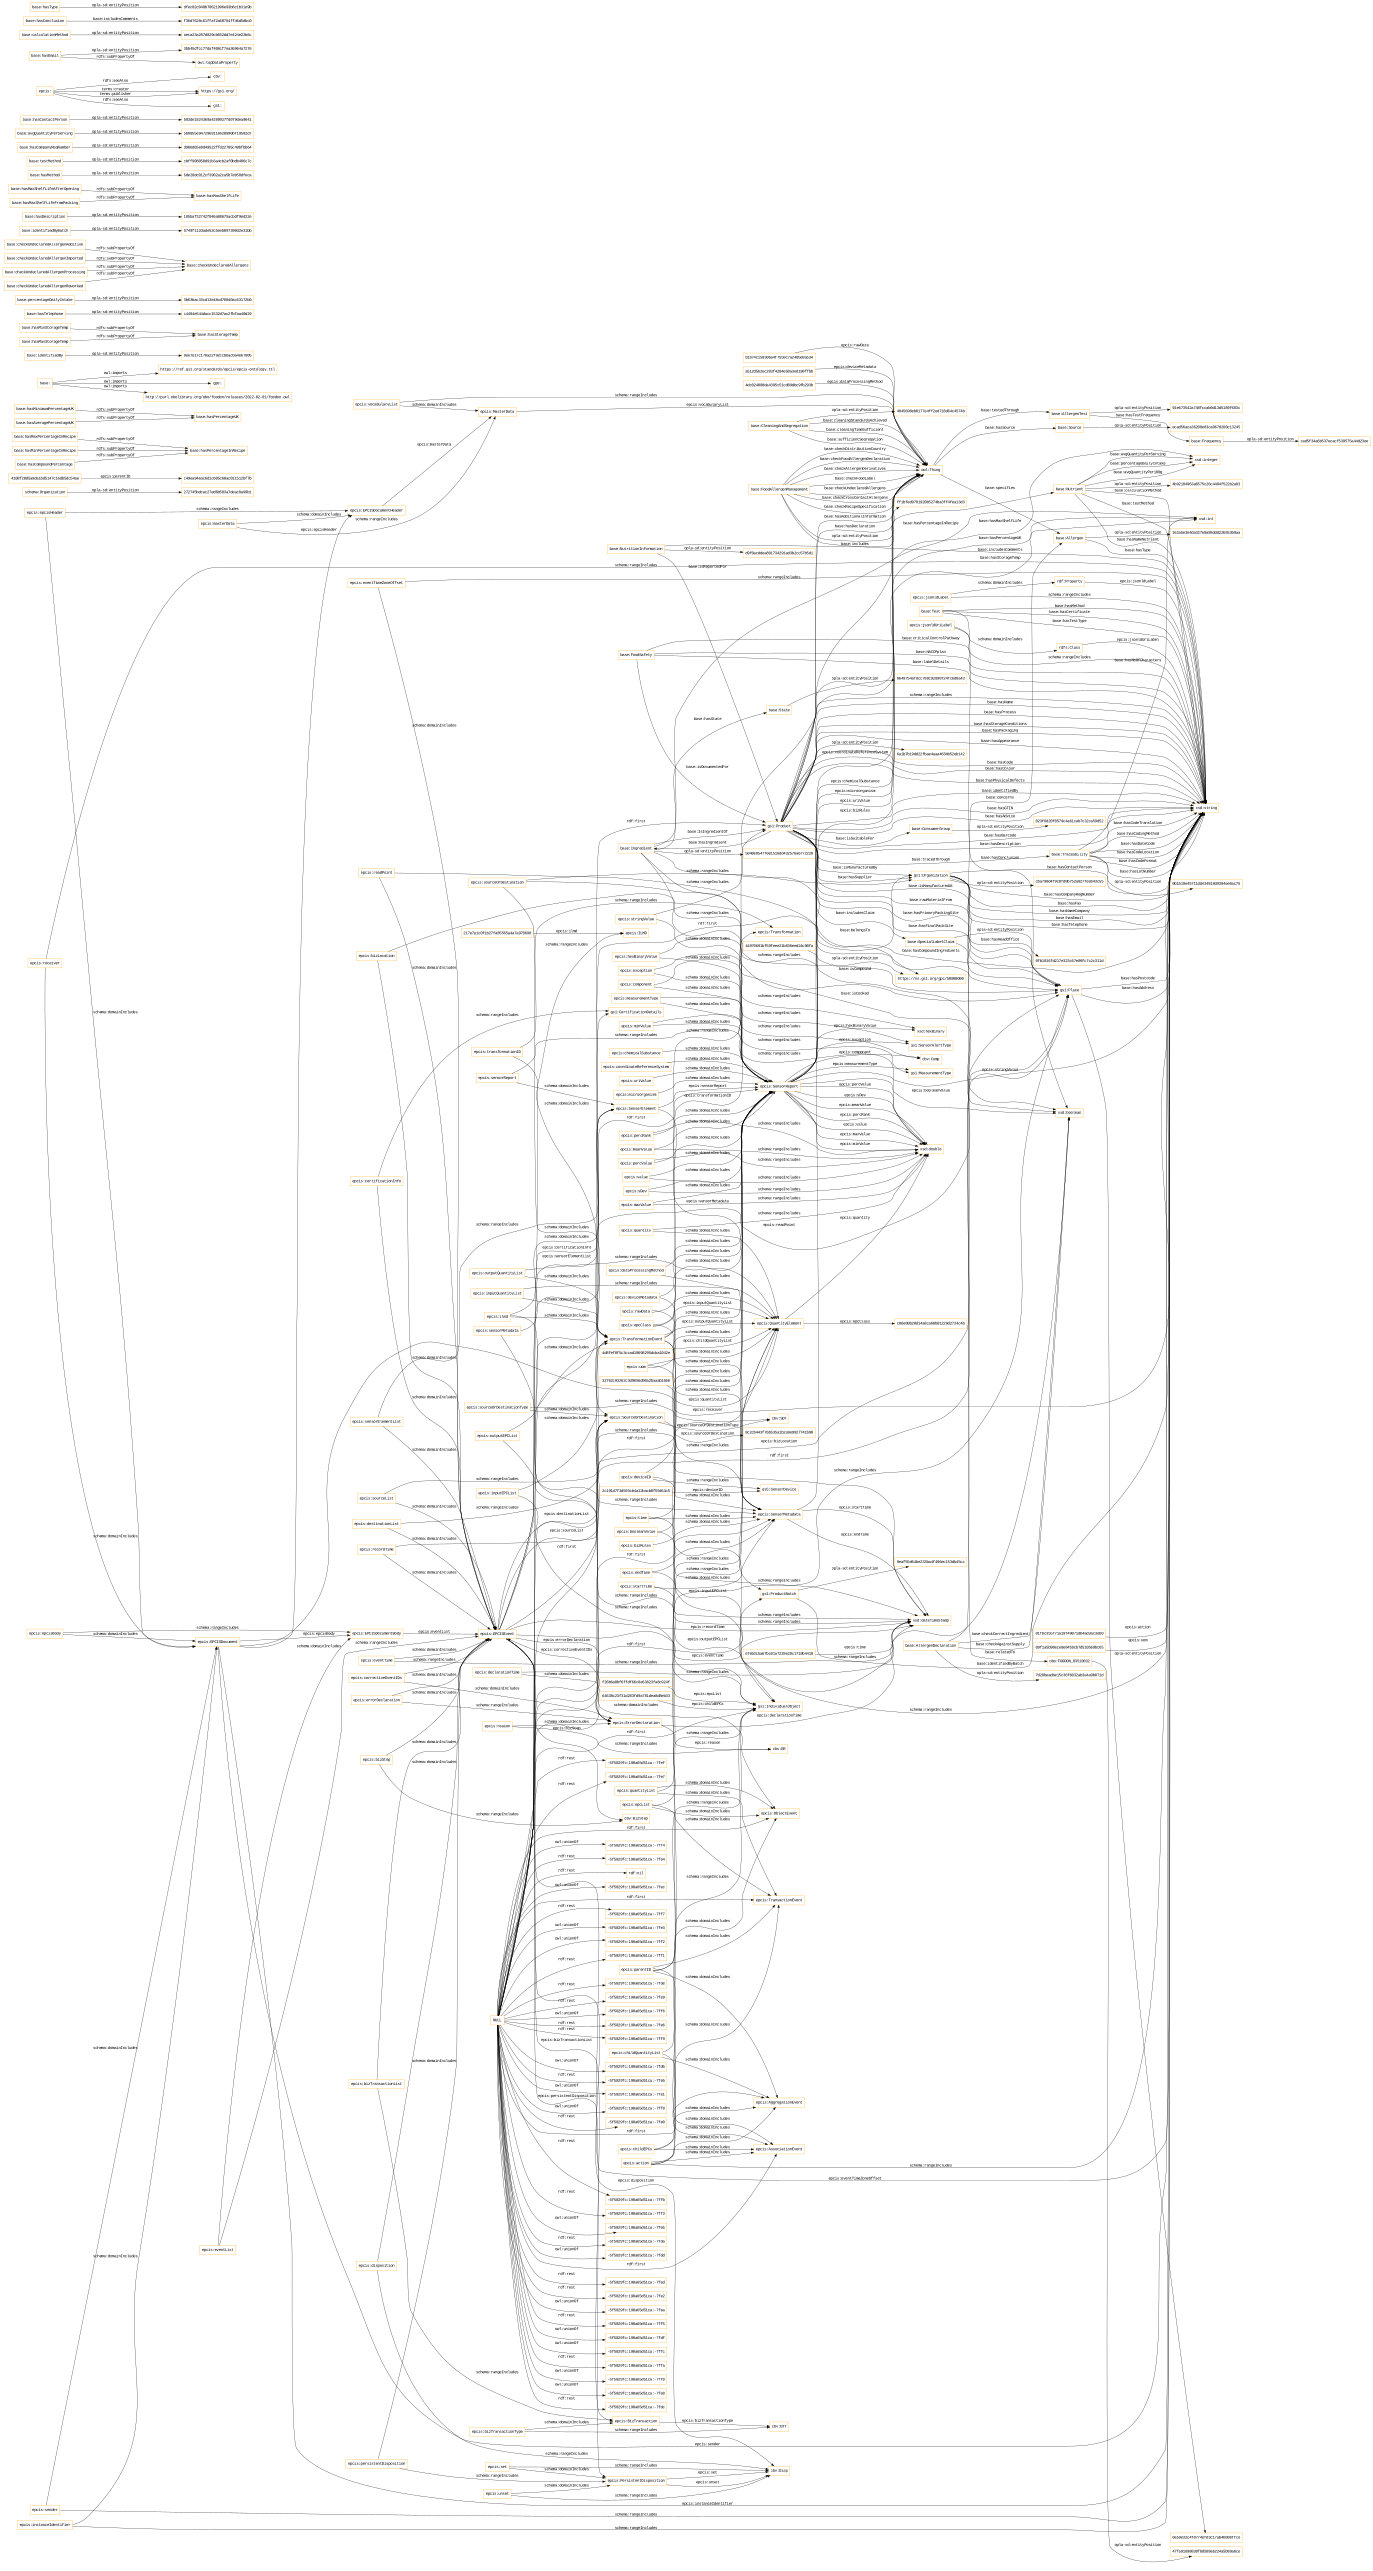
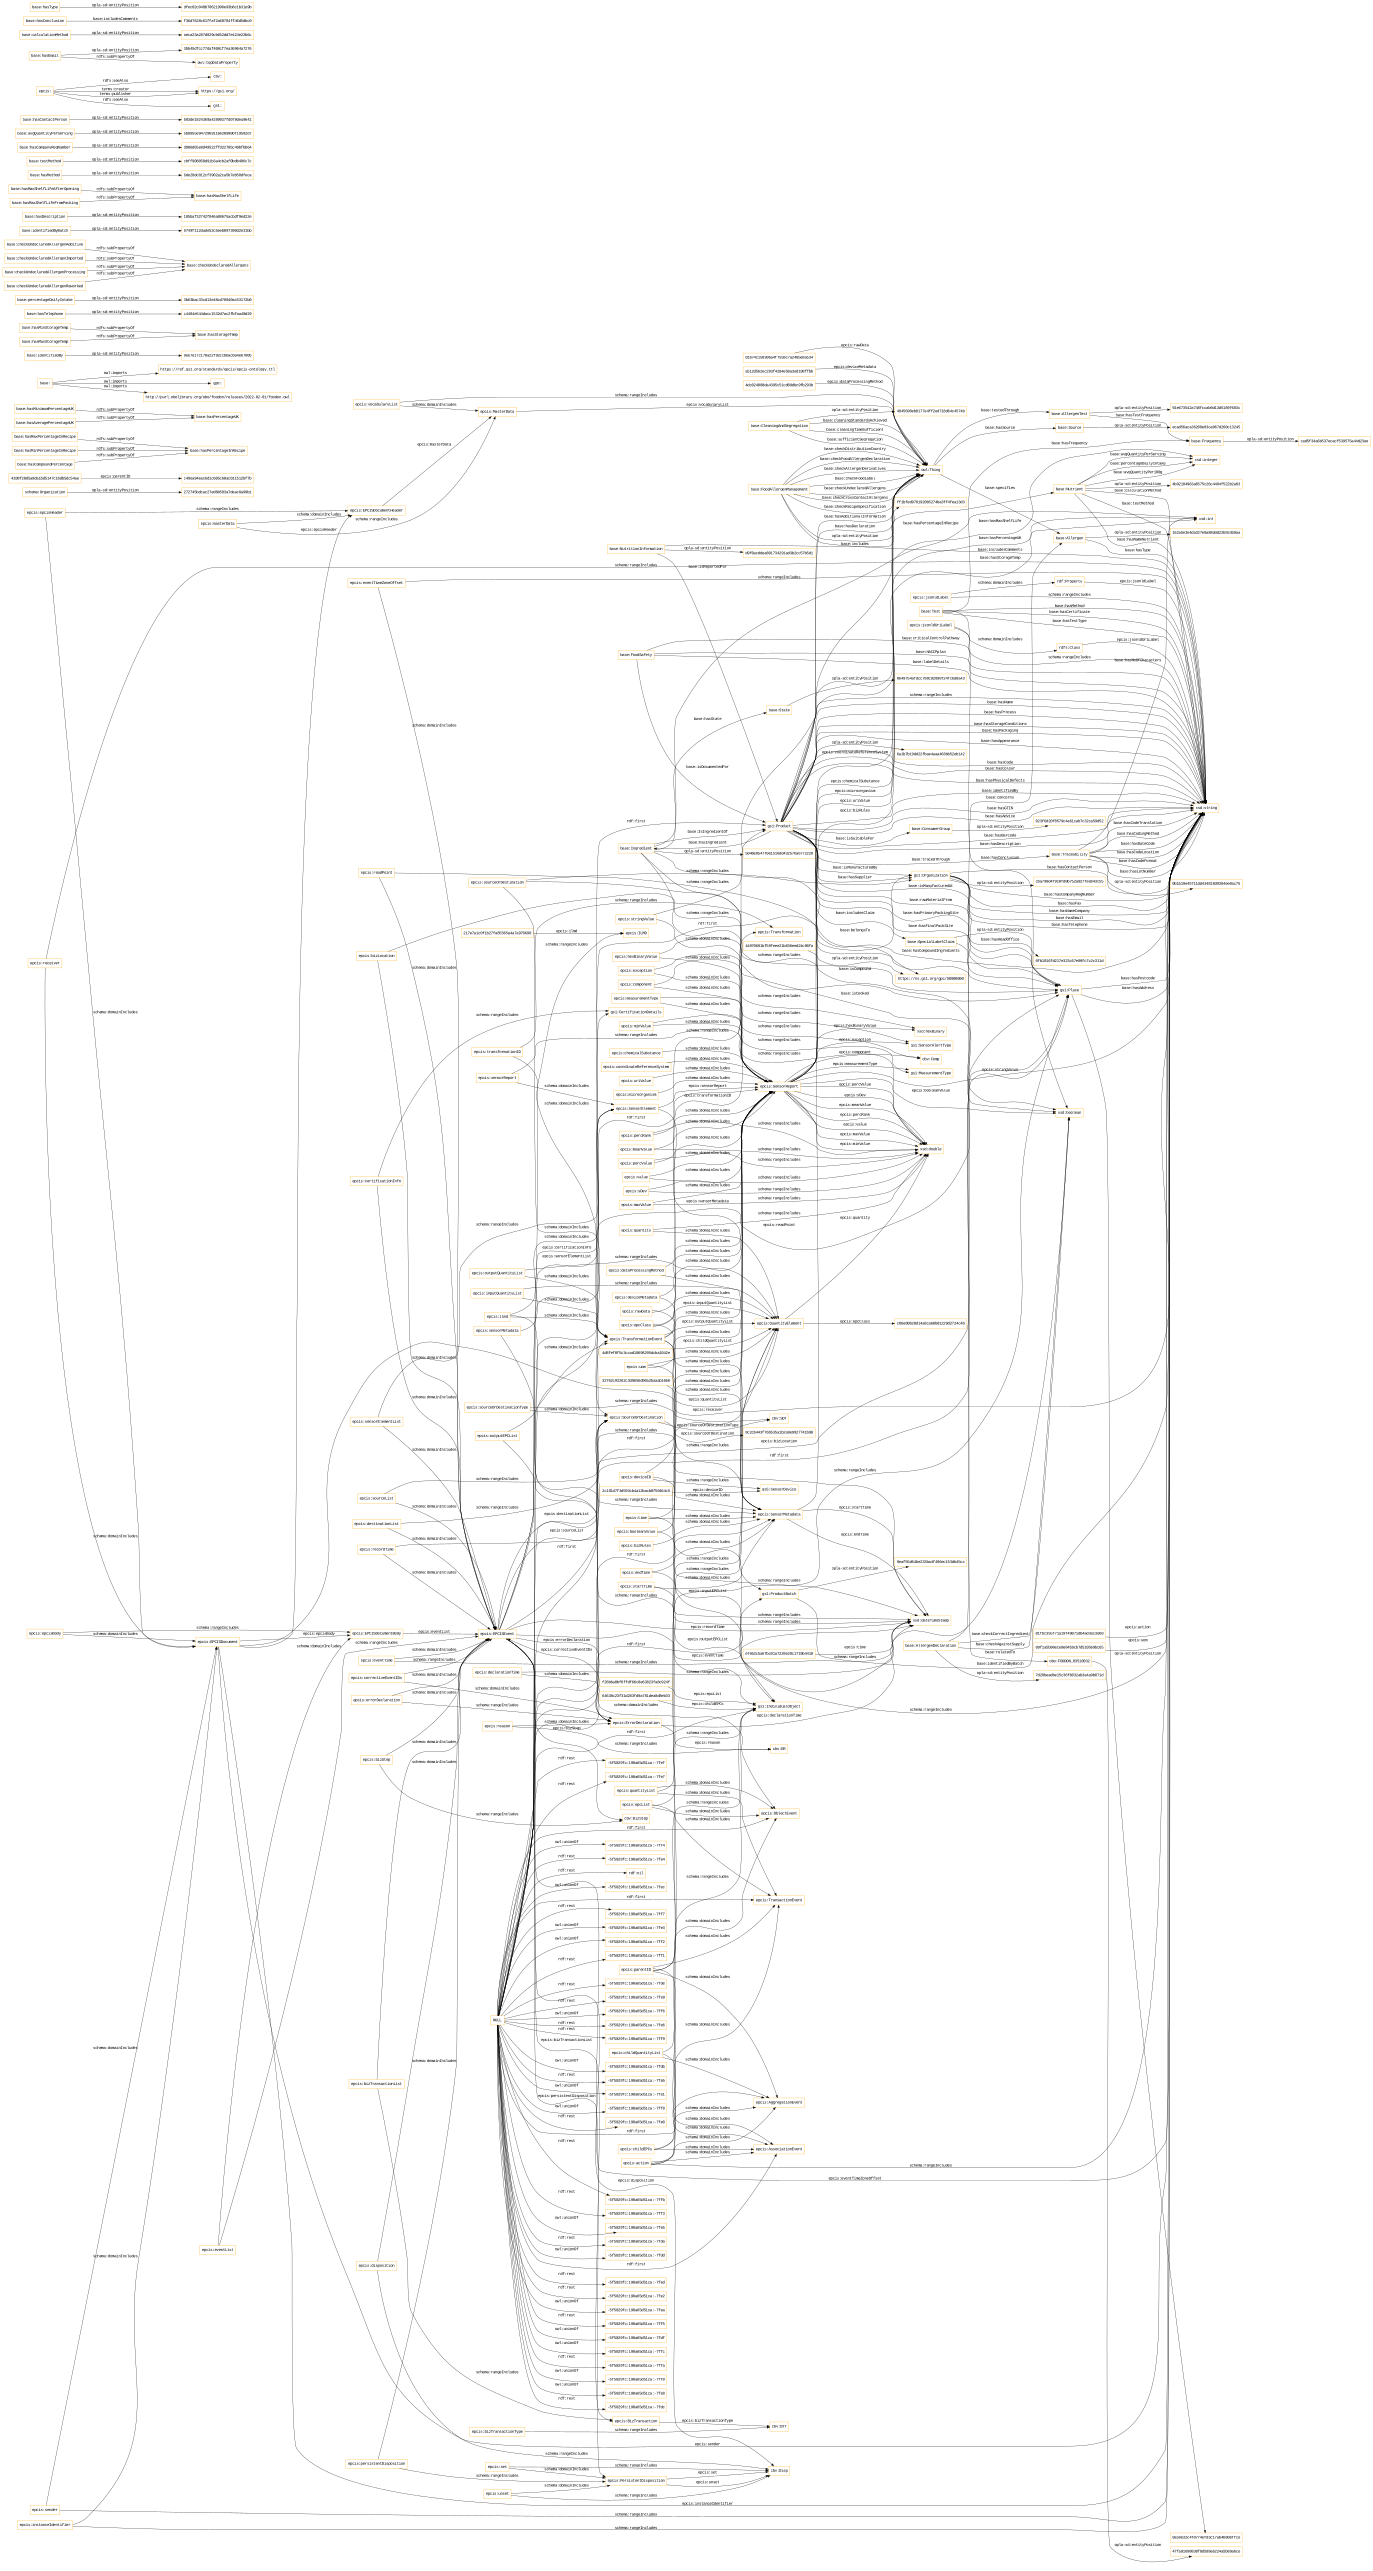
none -> (1001, 459)
(497, 1493) -> none
(567, 2426) -> none
